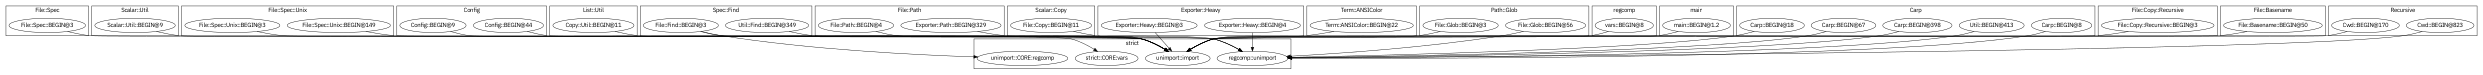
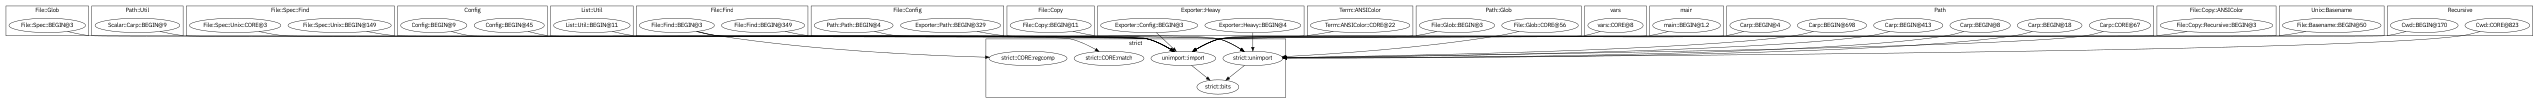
(47, 11) -> (47, 11)
(135, 11) -> (137, 11)
(288, 11) -> (290, 11)
(726, 11) -> (722, 11)
(910, 11) -> (907, 11)
(1051, 11) -> (1051, 11)
(1624, 11) -> (1616, 11)
(1916, 11) -> (1940, 11)
(2158, 11) -> (2216, 11)
(2273, 11) -> (2332, 11)
(135, 25) -> (137, 25)
(232, 25) -> (235, 25)
(508, 25) -> (509, 25)
(593, 25) -> (592, 25)
(767, 25) -> (763, 25)
(856, 25) -> (854, 25)
(1149, 25) -> (1149, 25)
(1362, 25) -> (1360, 25)
(1546, 25) -> (1540, 25)
(1624, 25) -> (1616, 25)
none -> (1760, 25)
(1844, 25) -> (2120, 25)
(1917, 25) -> (1832, 25)
(1992, 25) -> (1908, 25)
(2440, 25) -> (2497, 25)
none -> (935, 36)
(1022, 58) -> (1028, 58)
(1107, 58) -> (1109, 58)
(1252, 58) -> (1253, 58)
none -> (1218, 87)
